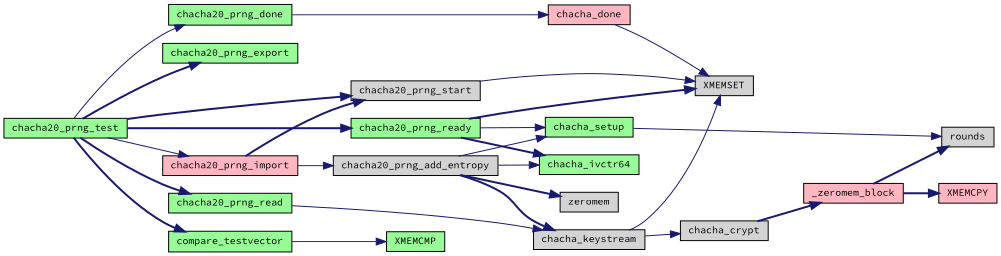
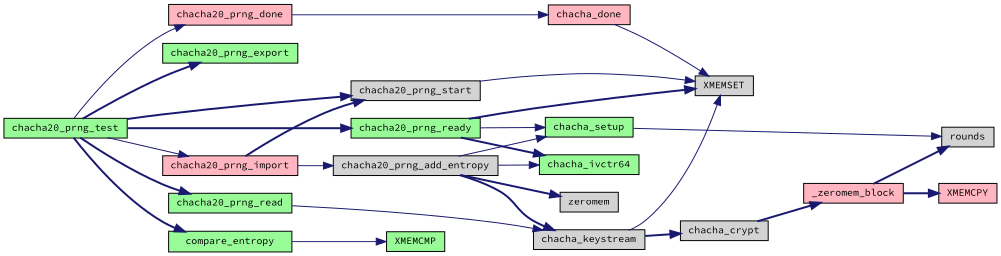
(230, 15) -> (230, 15)
(658, 235) -> (658, 235)
(230, 242) -> (230, 242)
